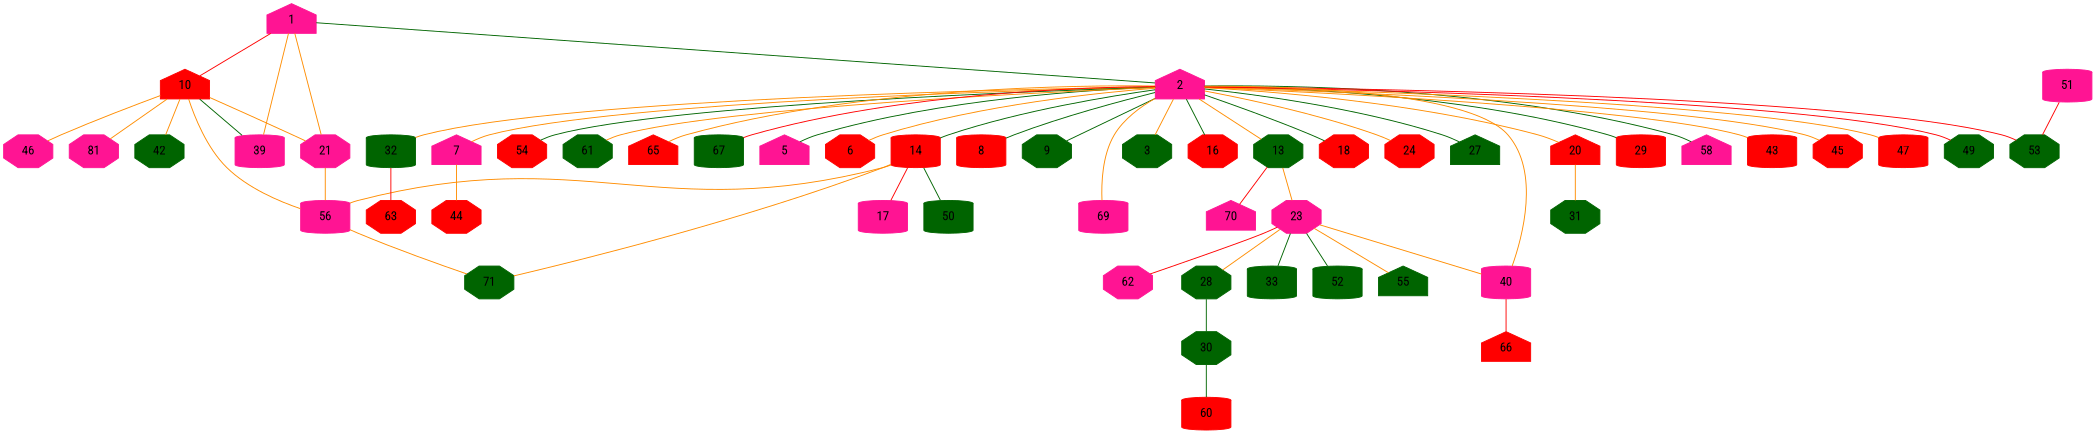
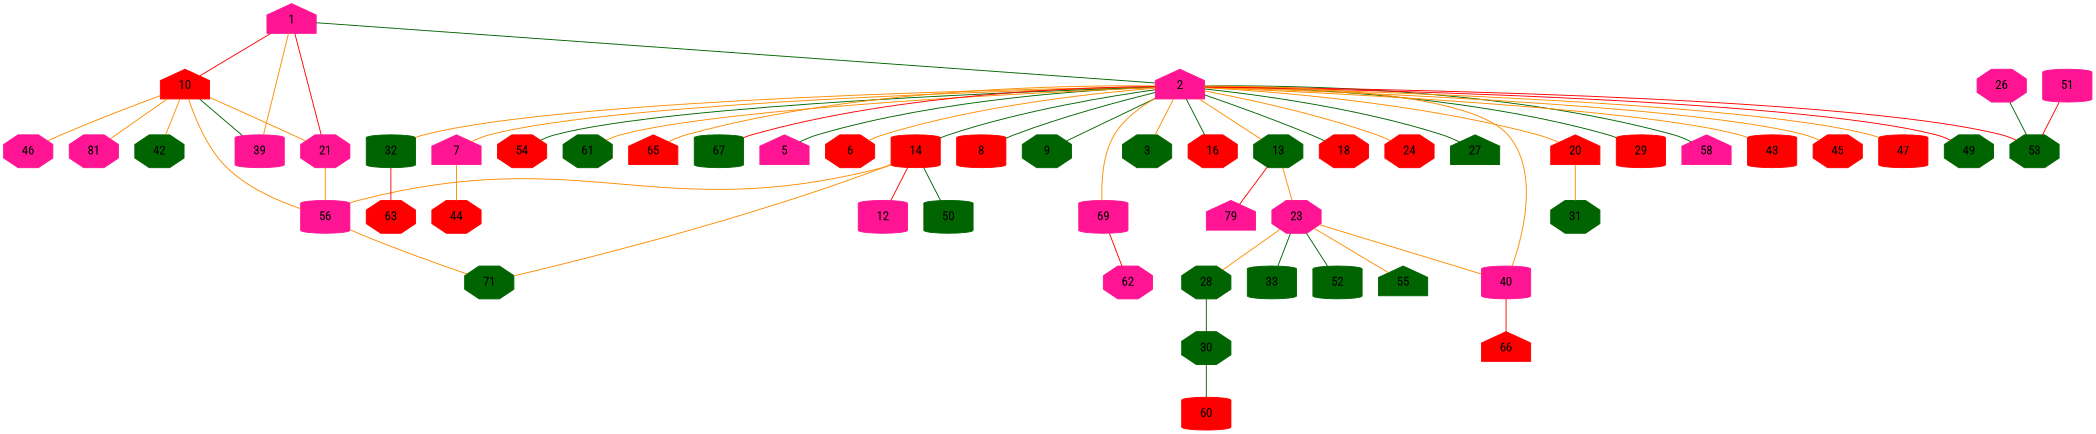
(308, 84) -> (308, 84)
none -> (2002, 86)
(883, 217) -> (883, 217)
(1231, 217) -> (1231, 217)
(1214, 252) -> (1116, 250)
